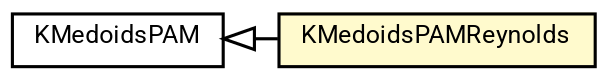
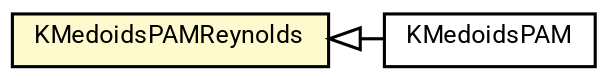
(266, 39) -> (373, 39)
